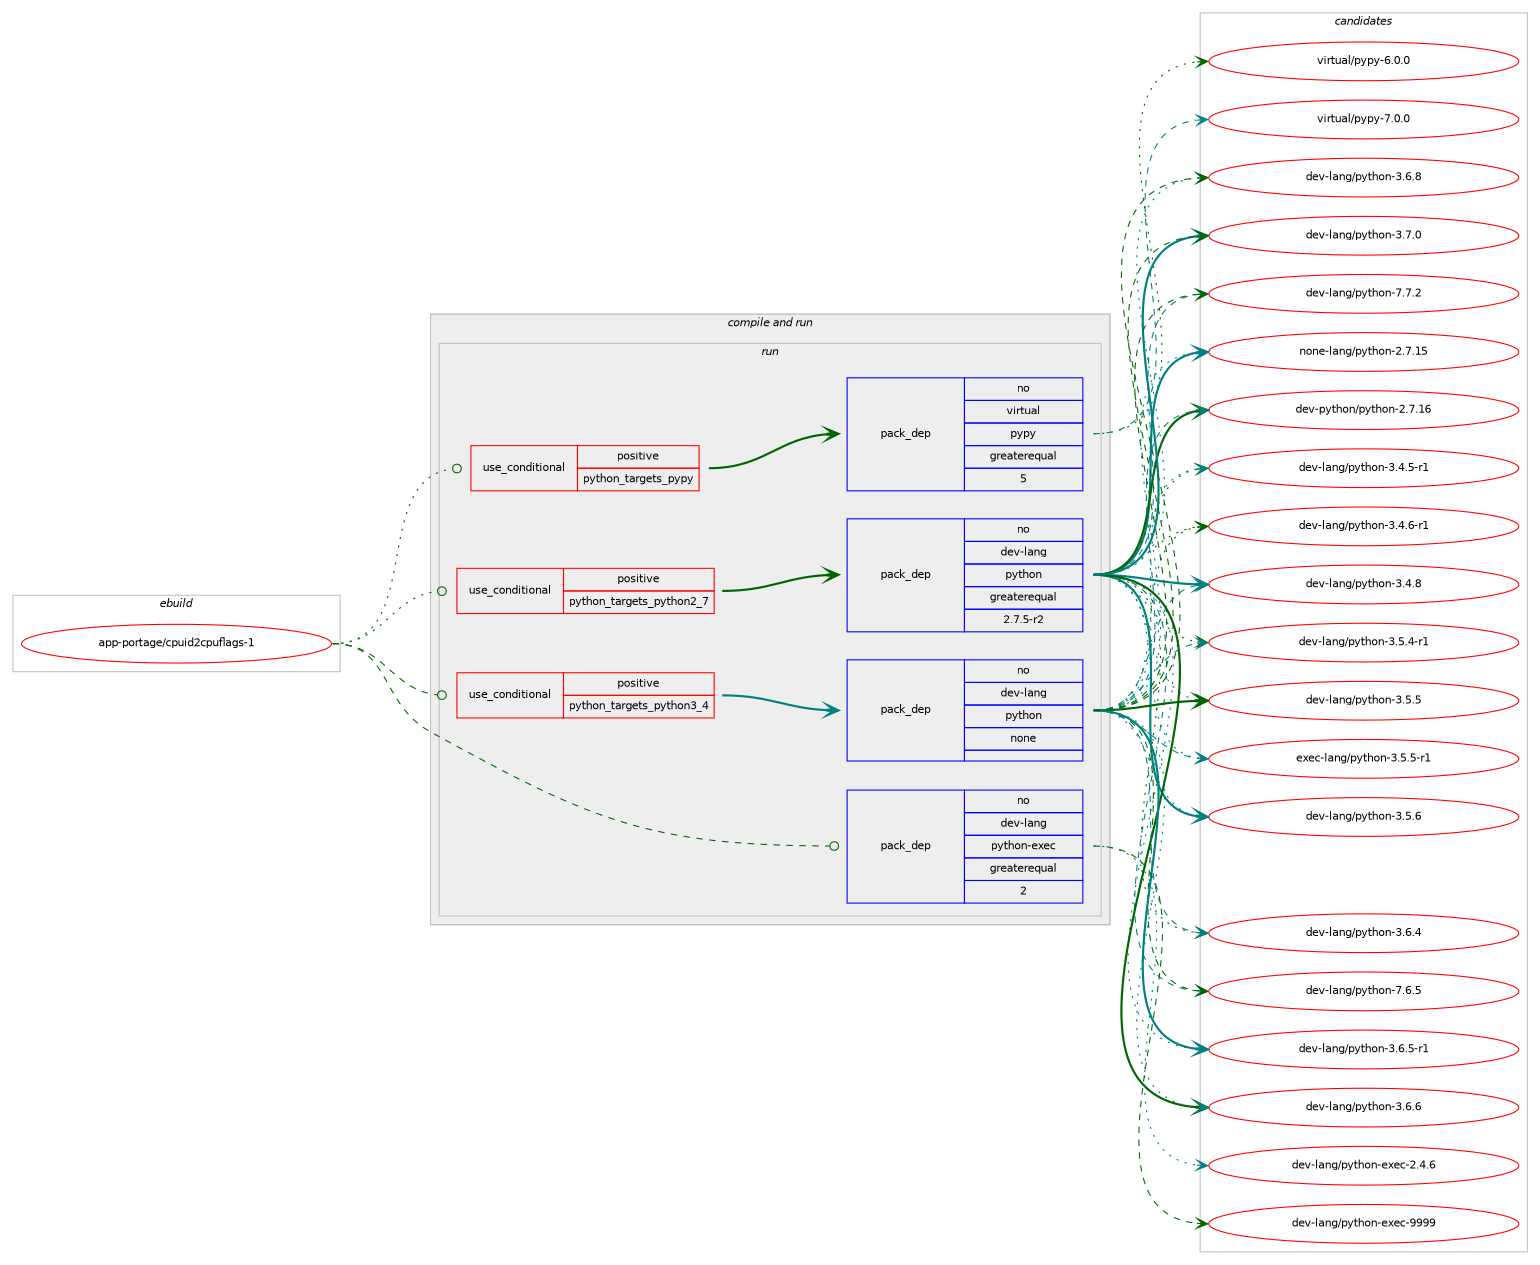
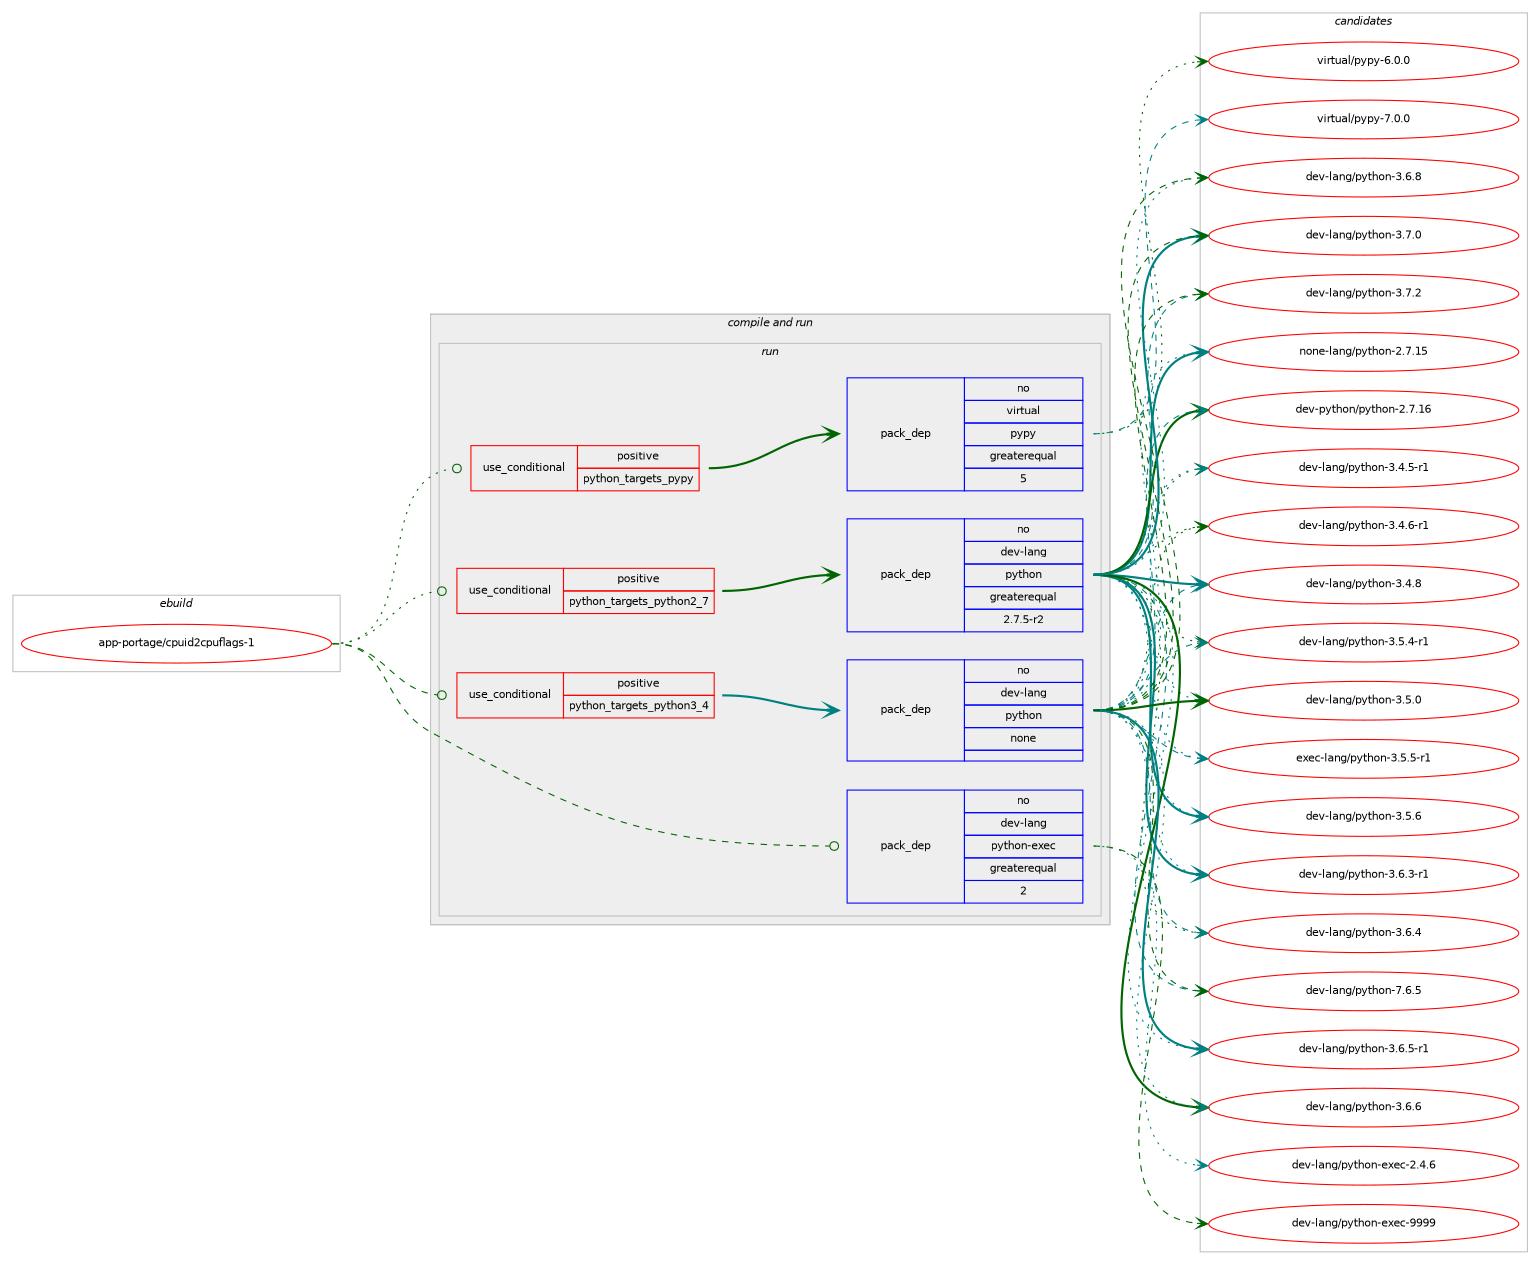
(1364, 294) -> (1364, 294)
(1364, 701) -> (1364, 701)
none -> (1364, 875)
